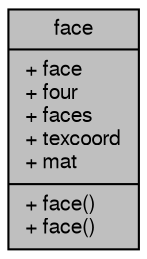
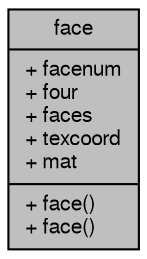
(55, 69) -> (74, 69)
